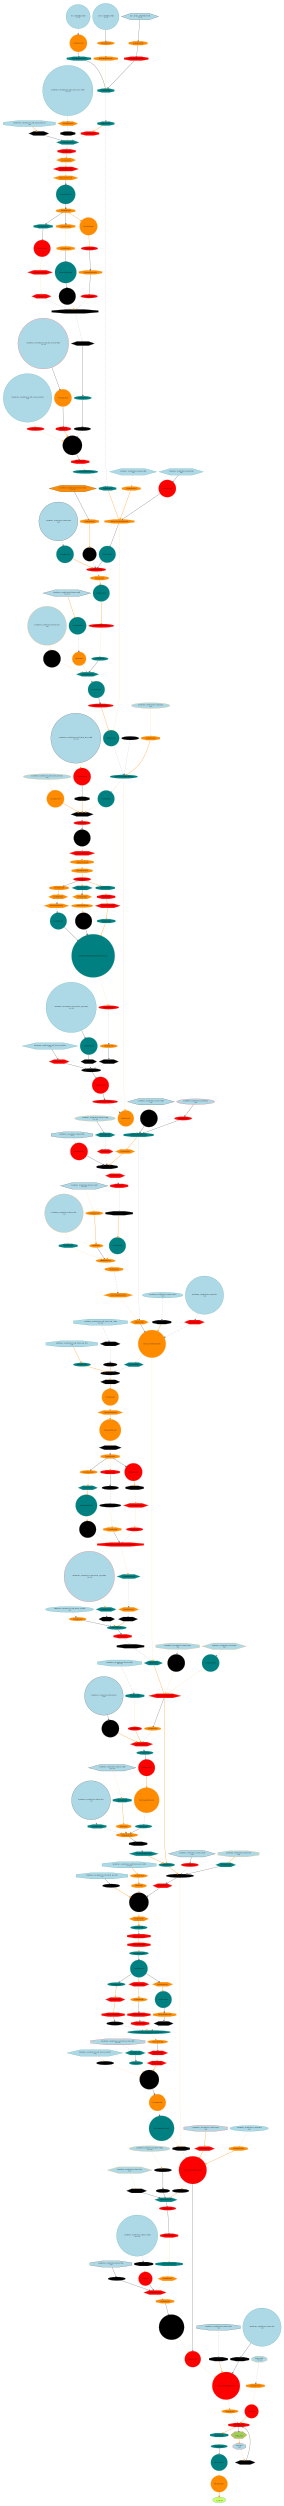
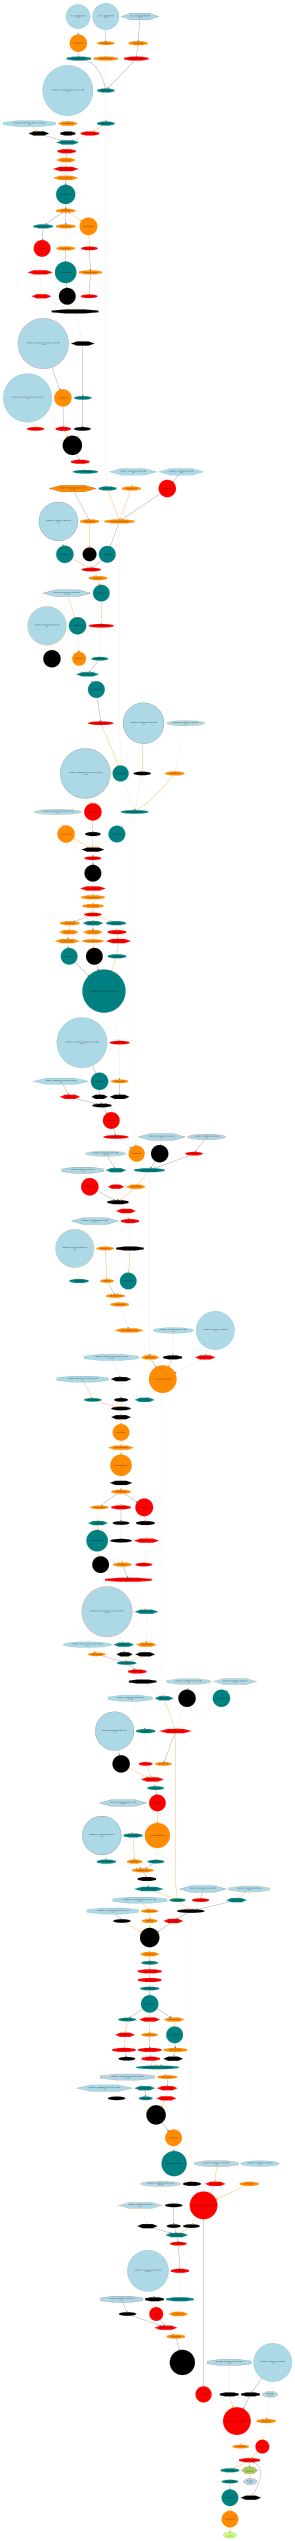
none -> (144, 723)
